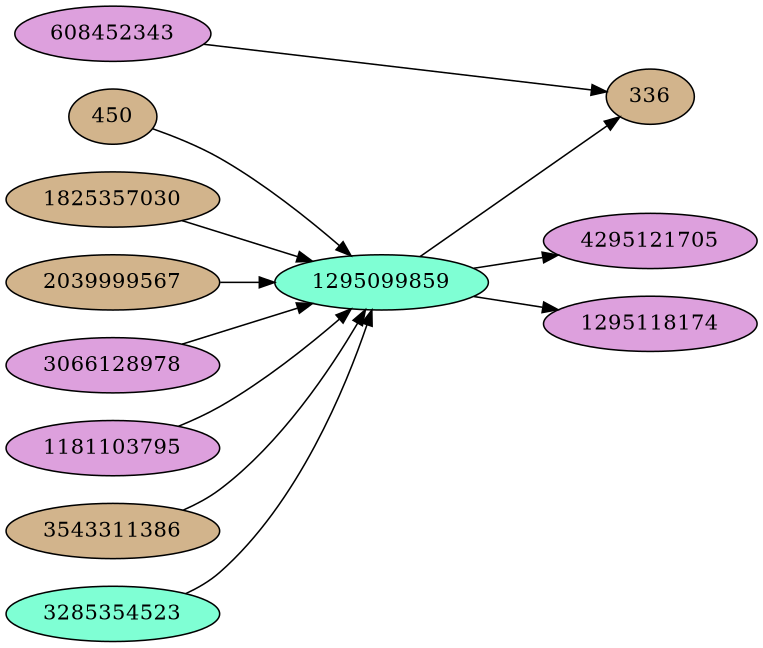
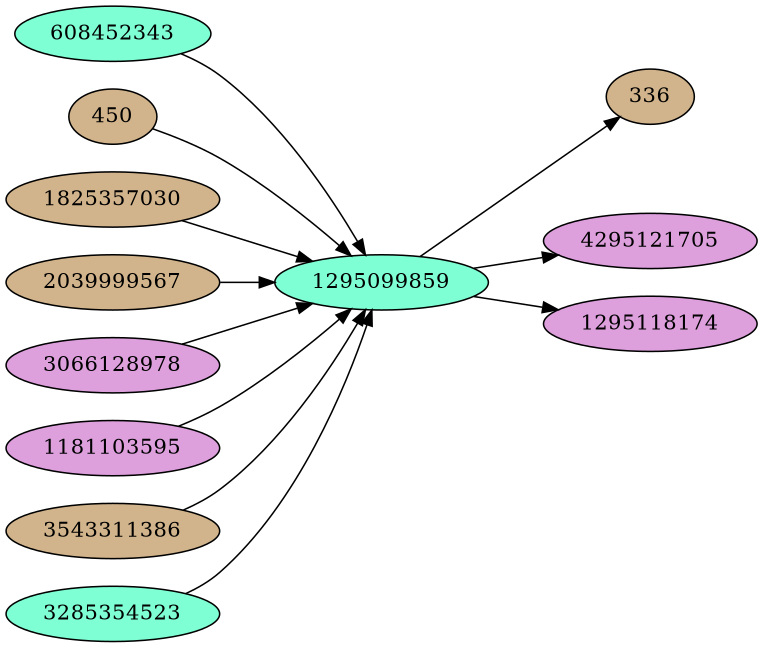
(113, 34) -> (113, 34)
(397, 67) -> (282, 135)
(113, 448) -> (113, 448)
